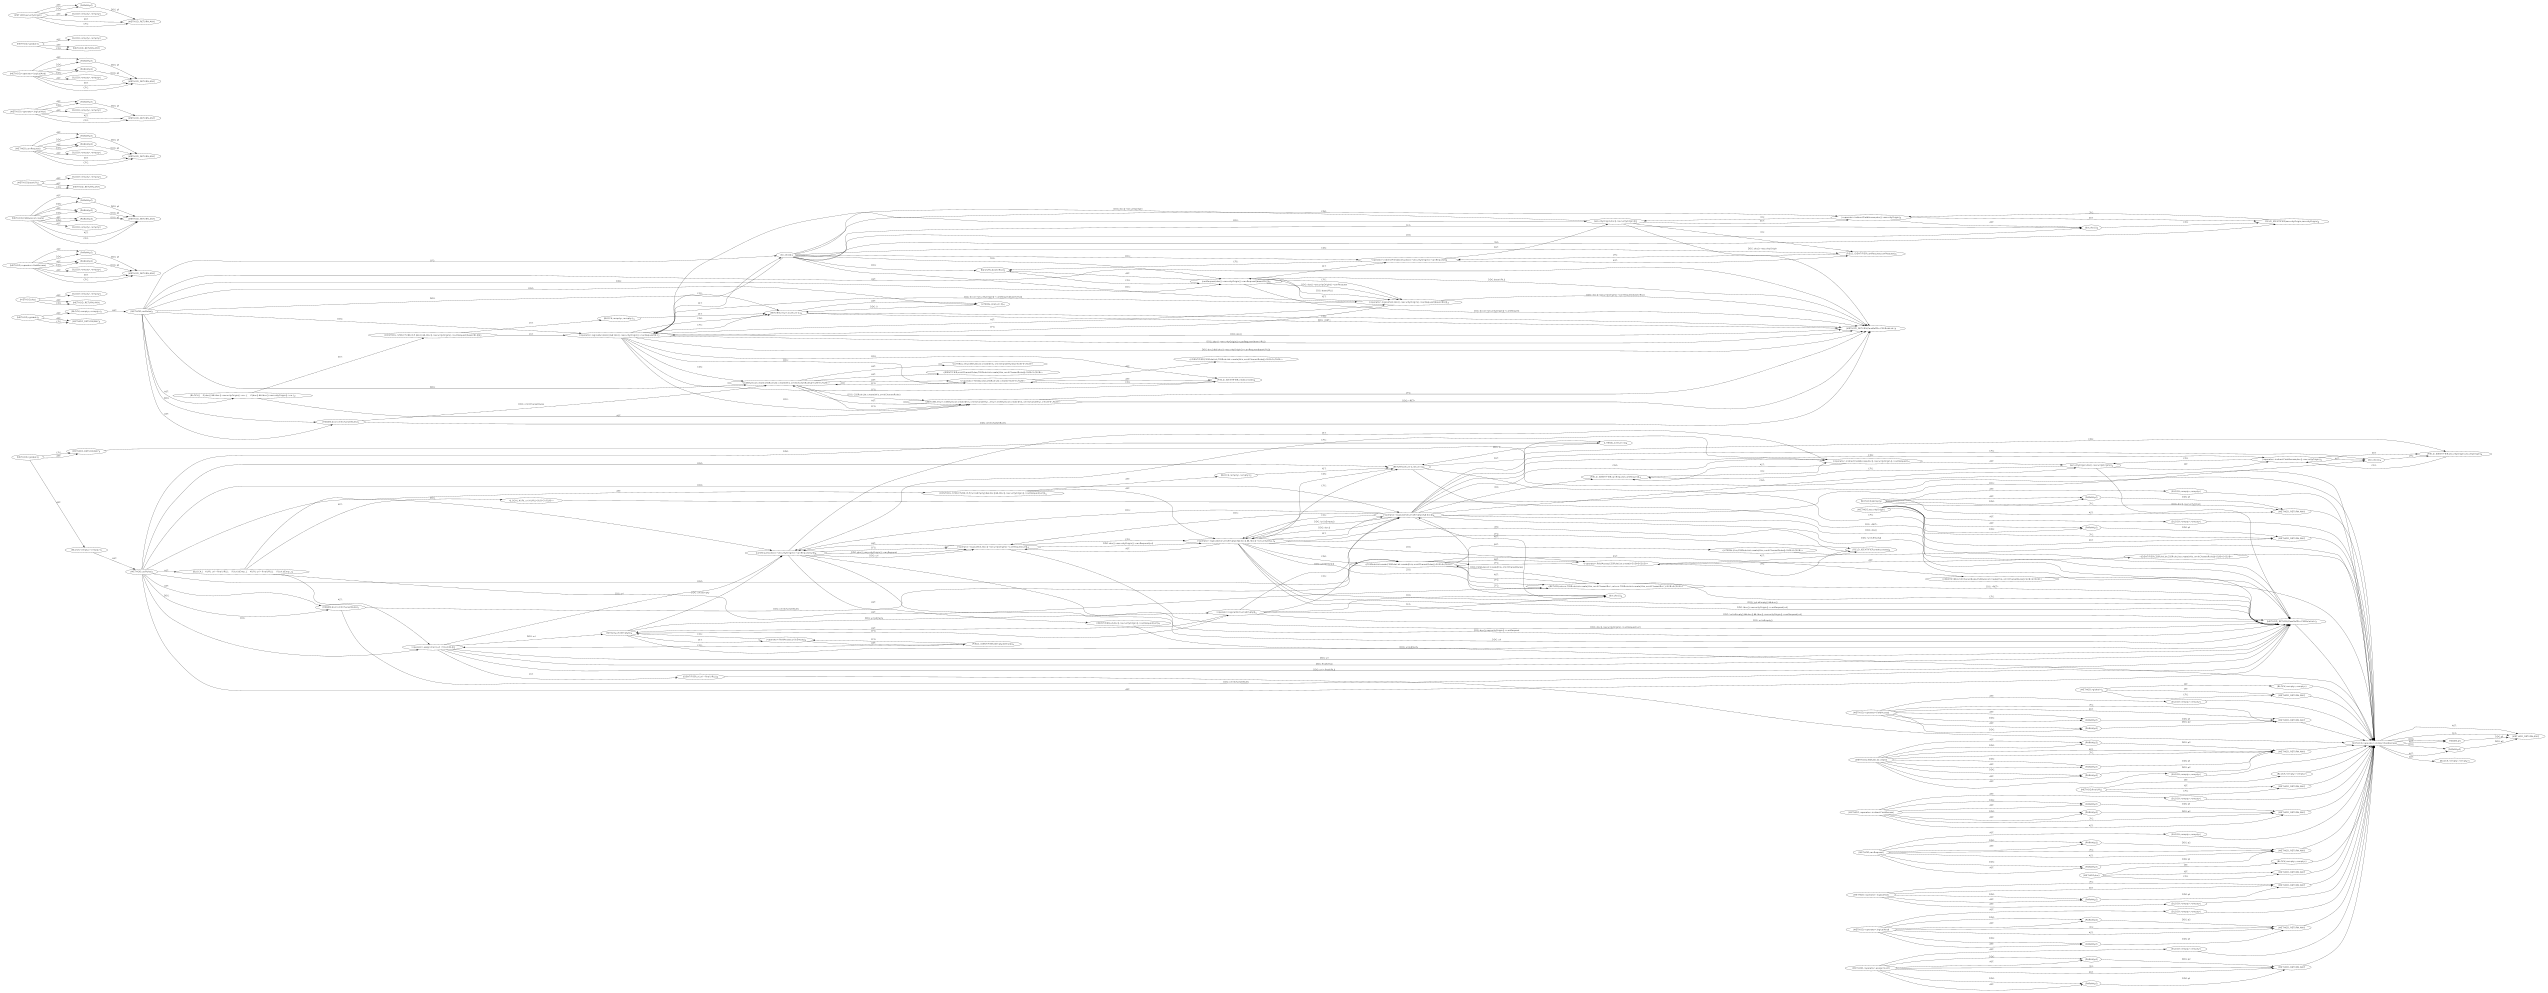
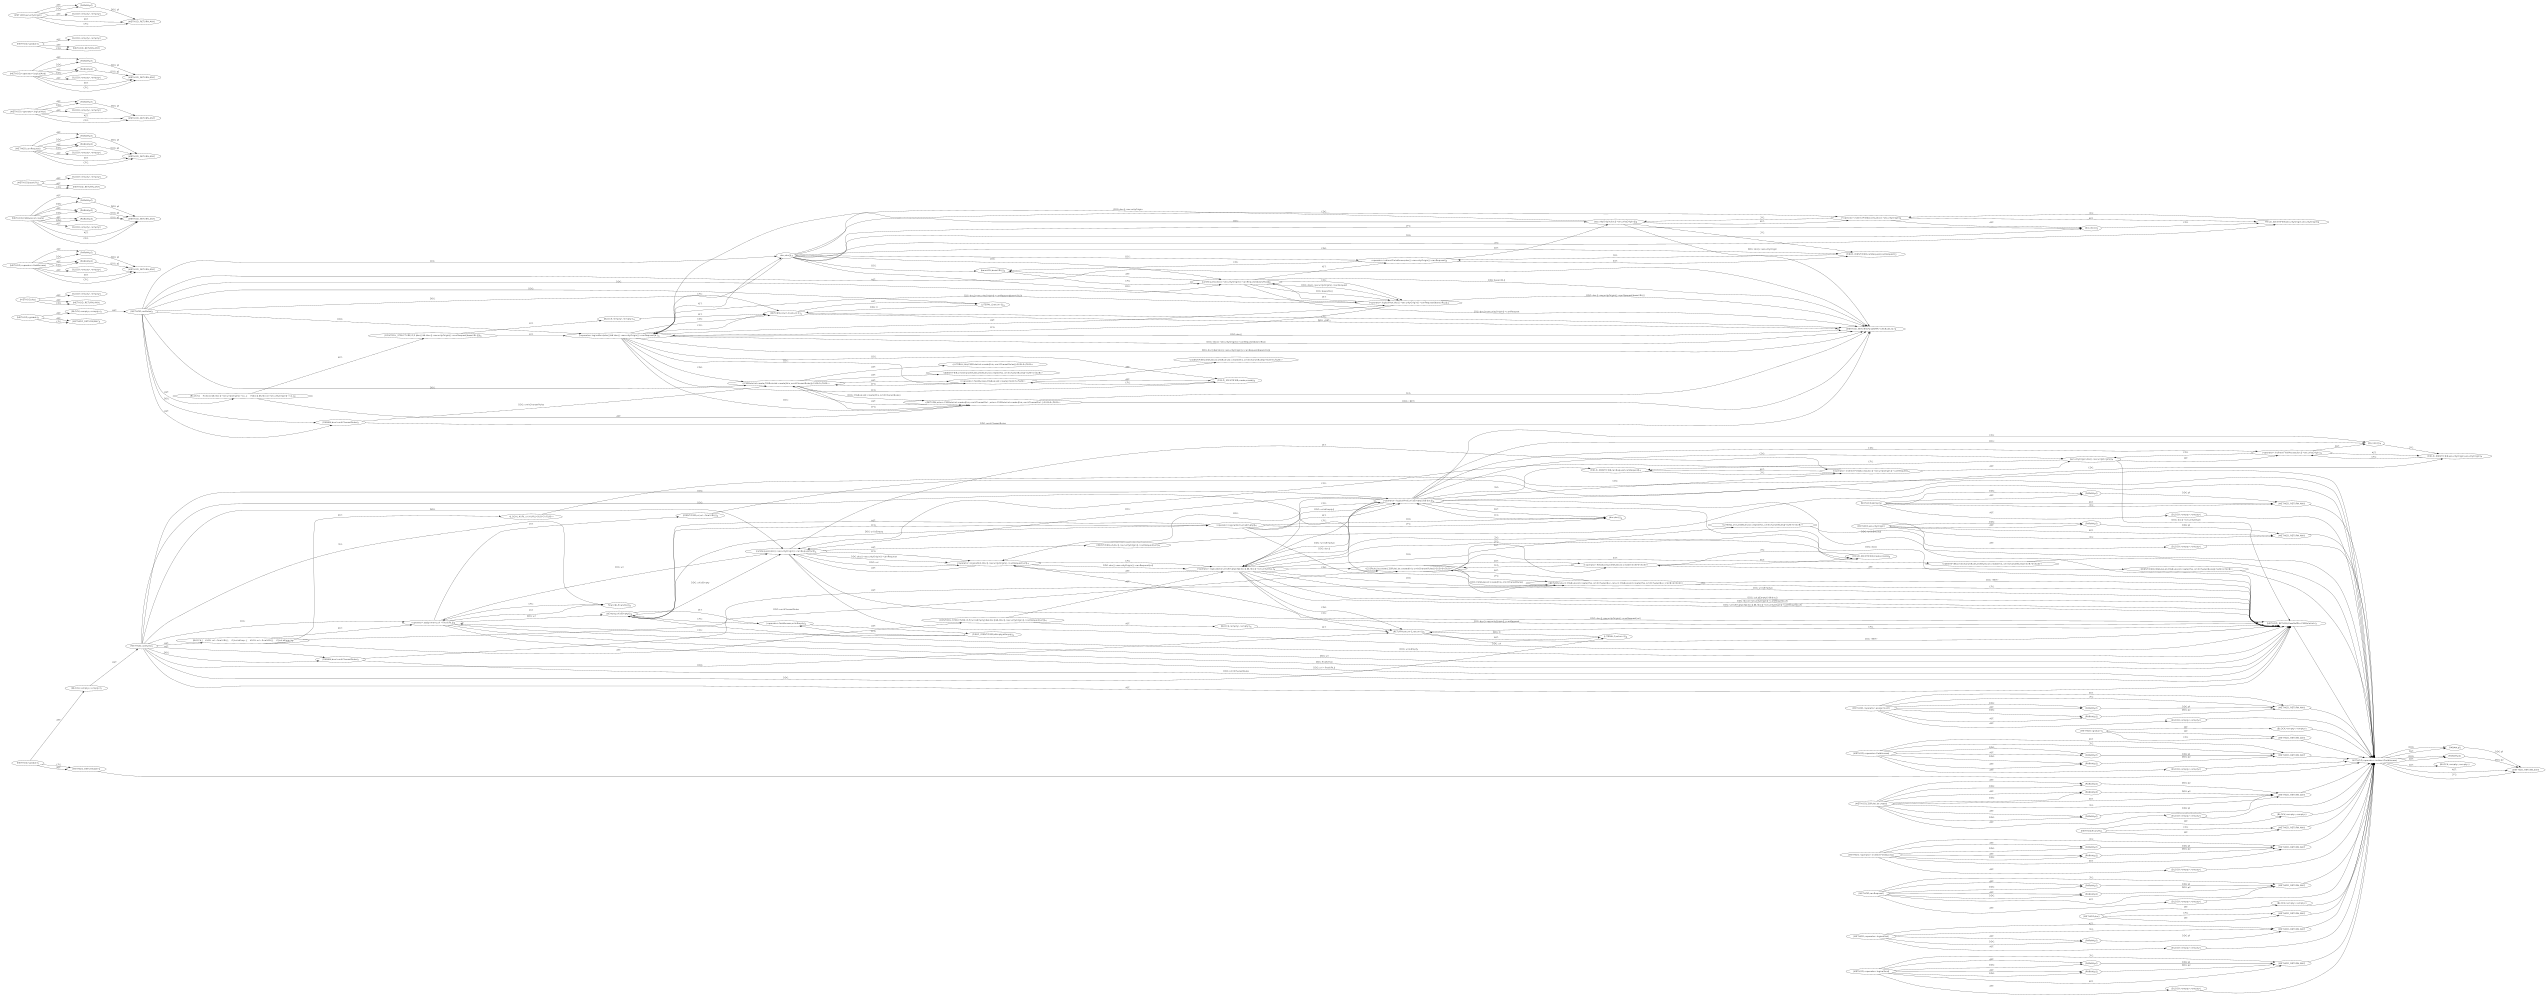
none -> (619, 605)
